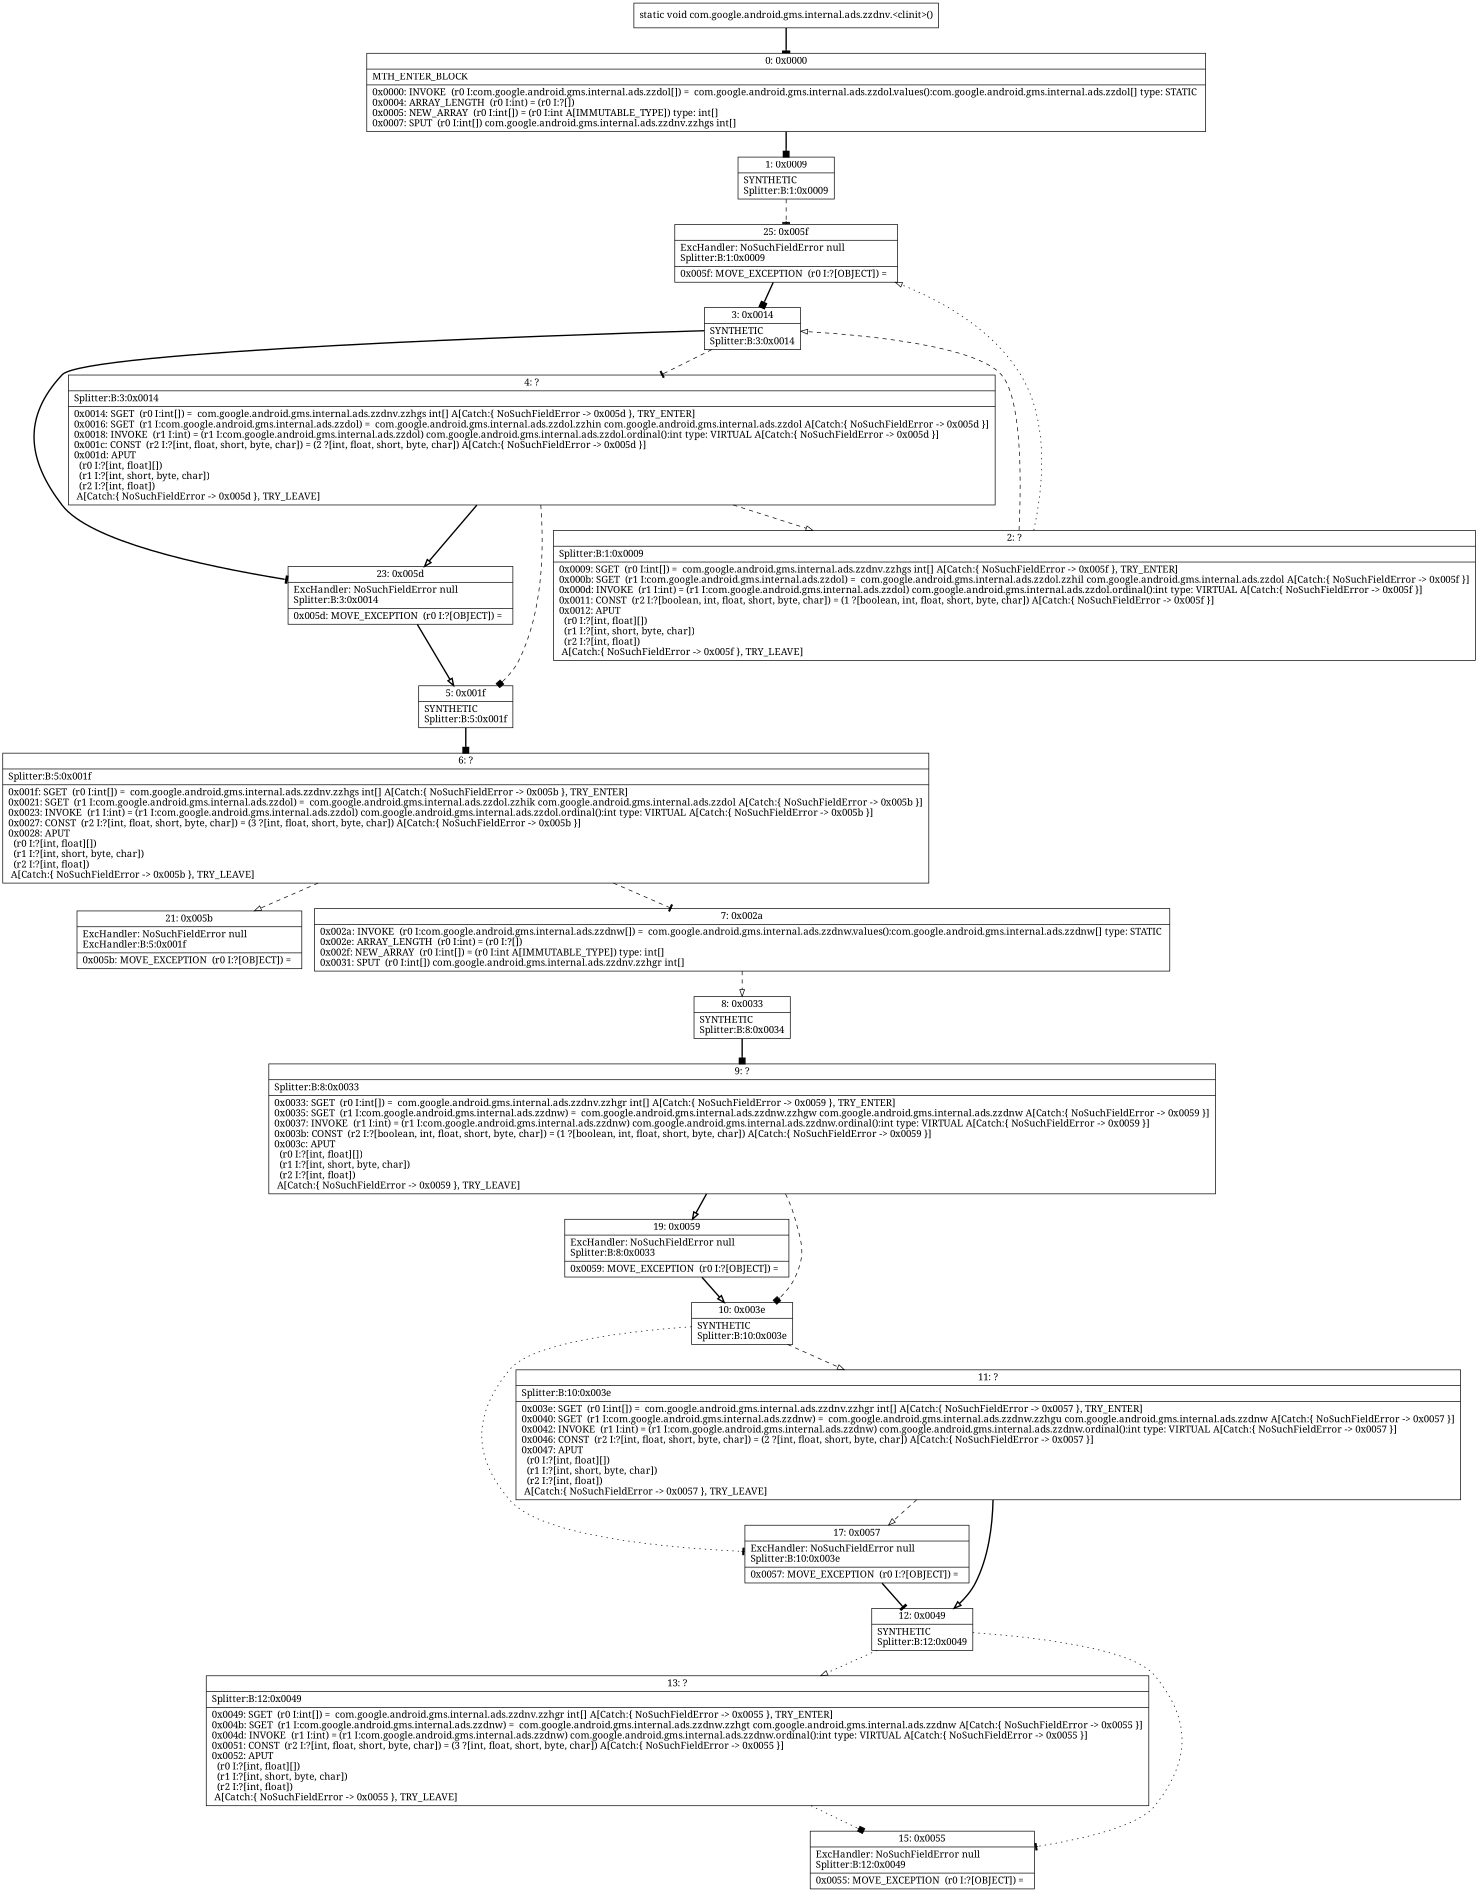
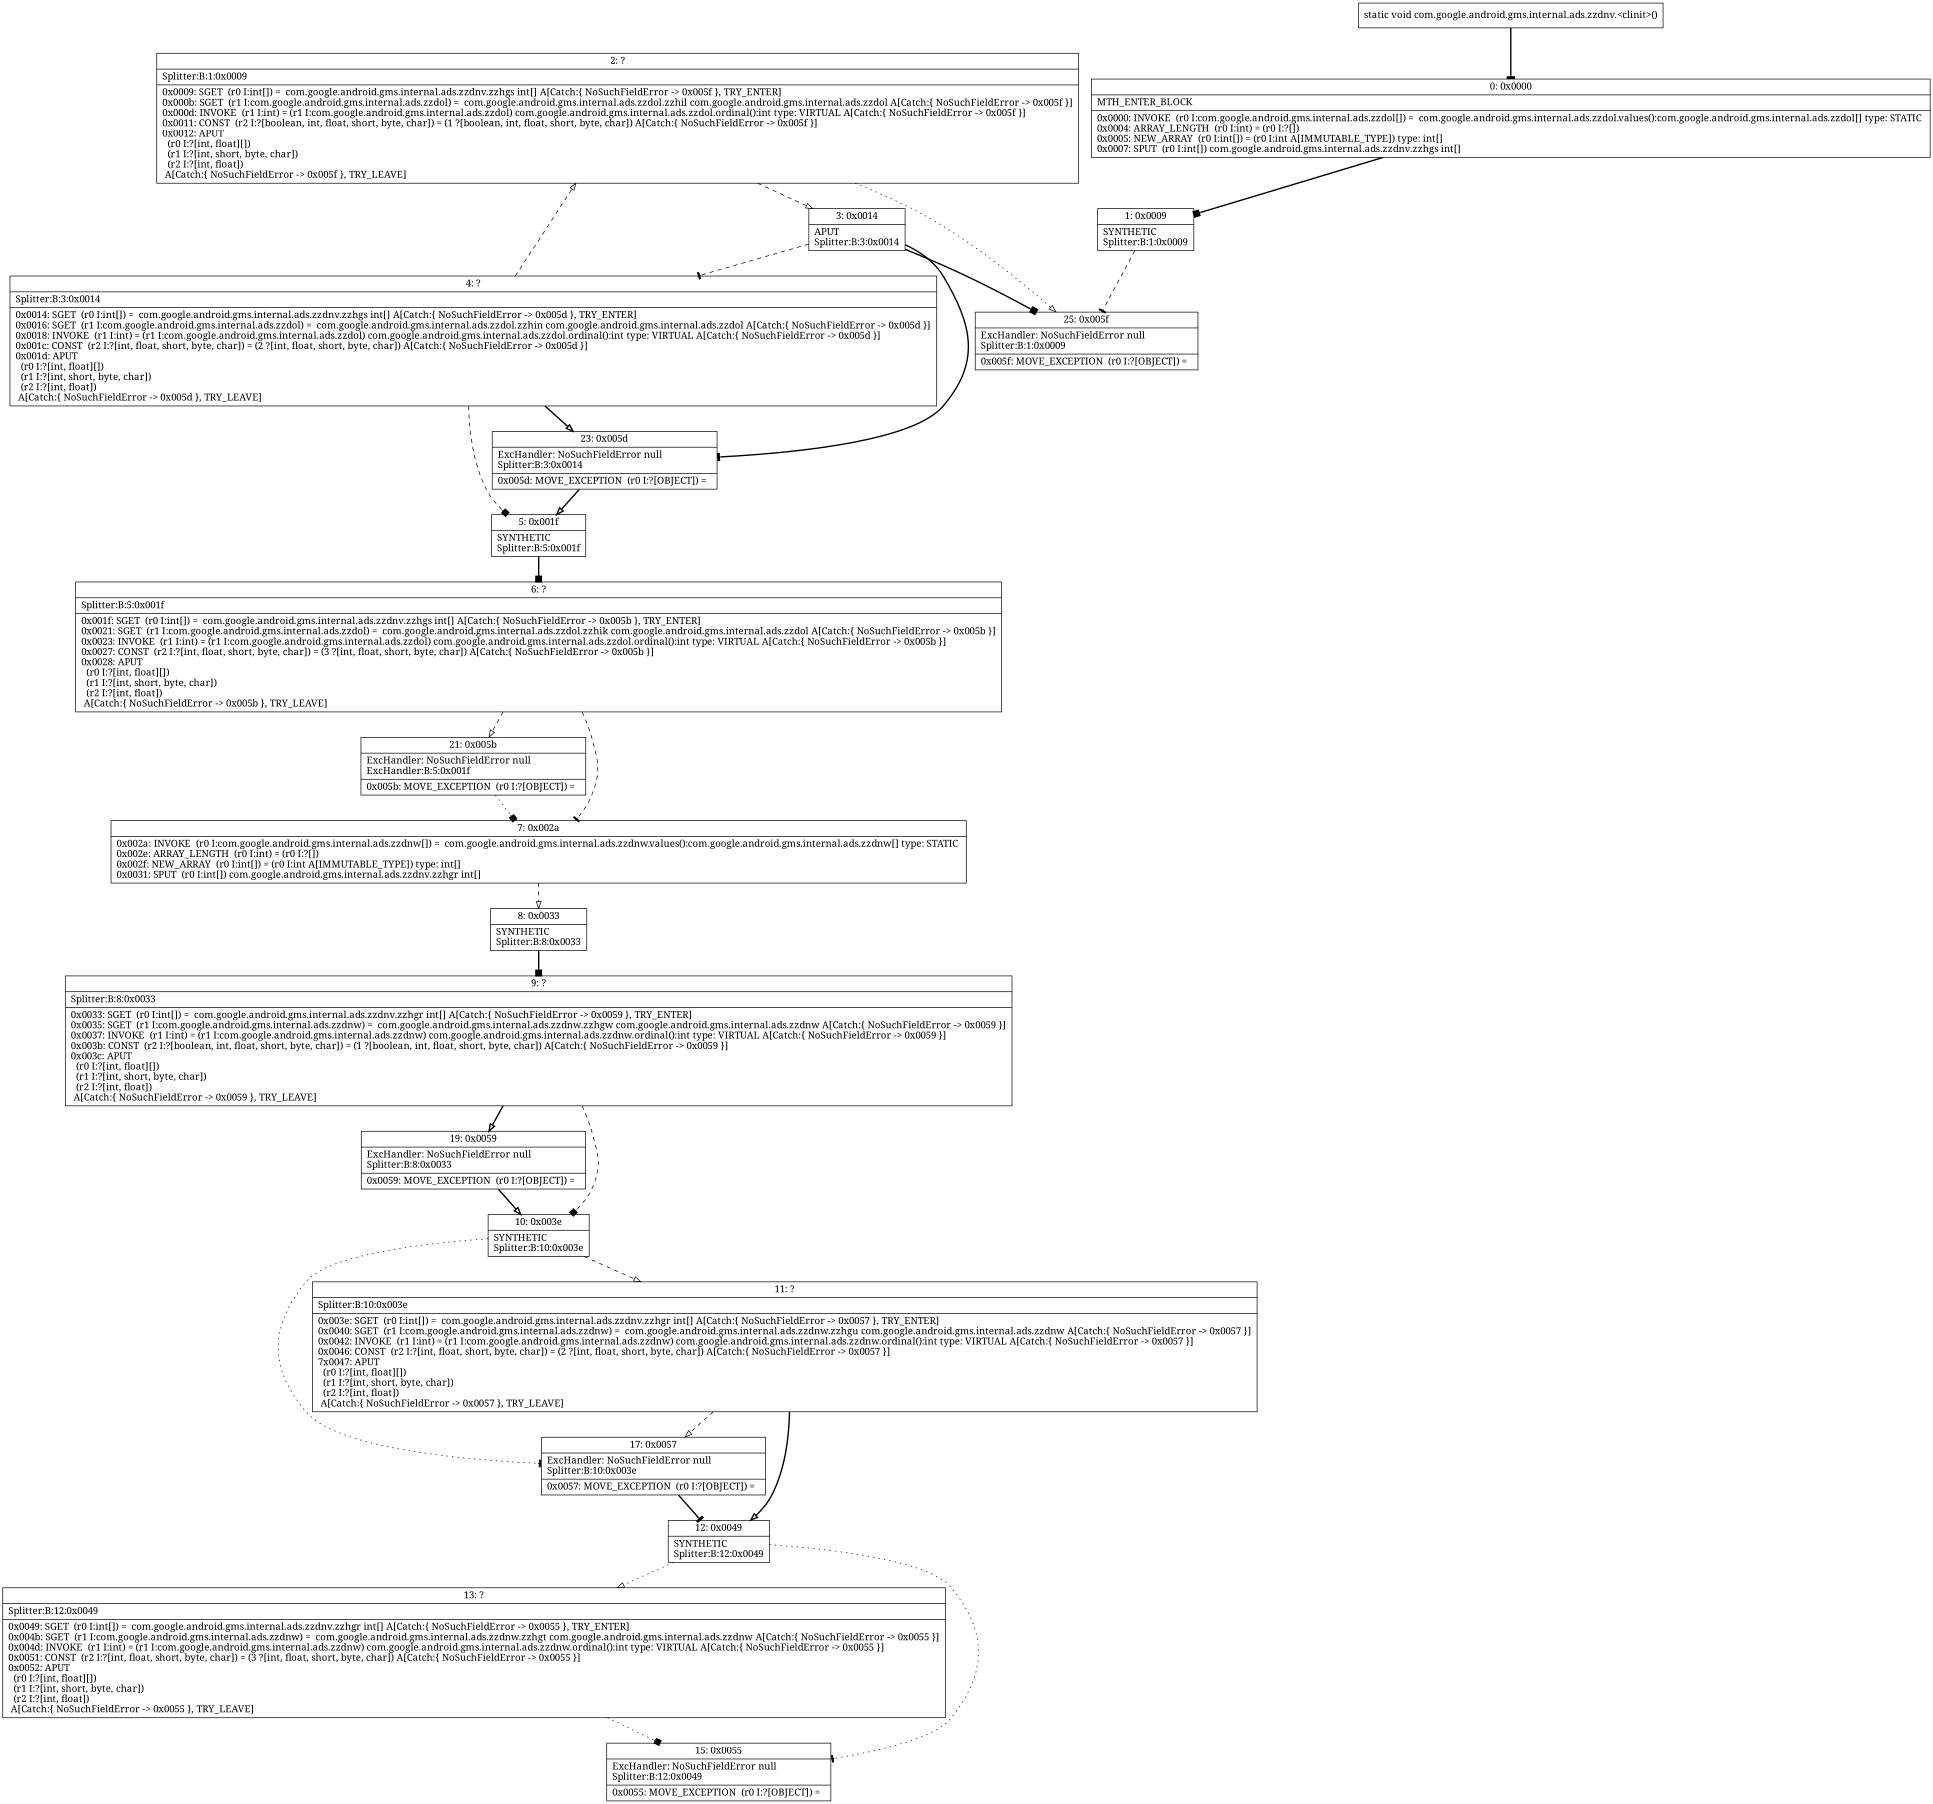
(769, 292) -> (969, 277)
(737, 331) -> (827, 232)
none -> (503, 805)
(742, 1030) -> (539, 942)
(555, 1450) -> (351, 1362)
